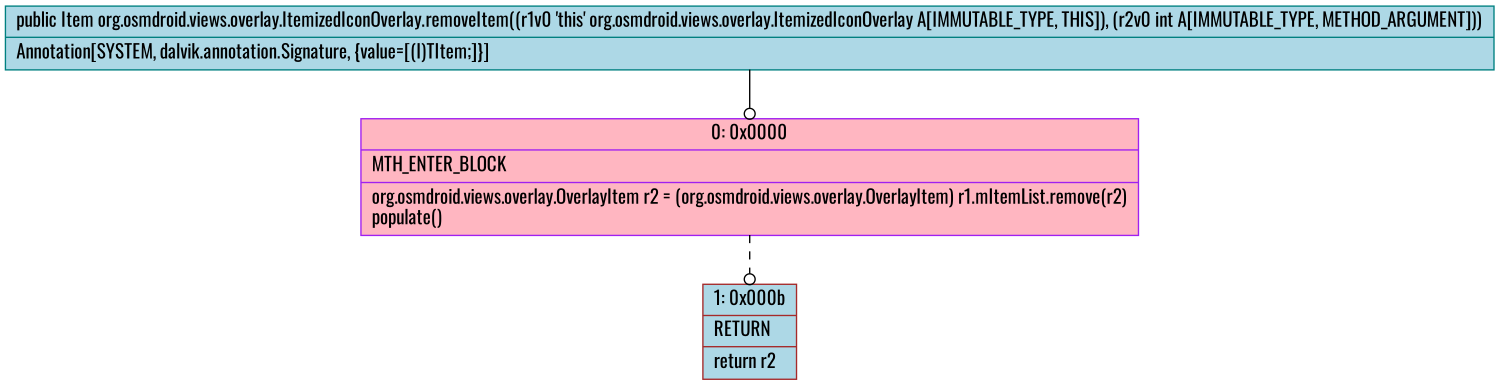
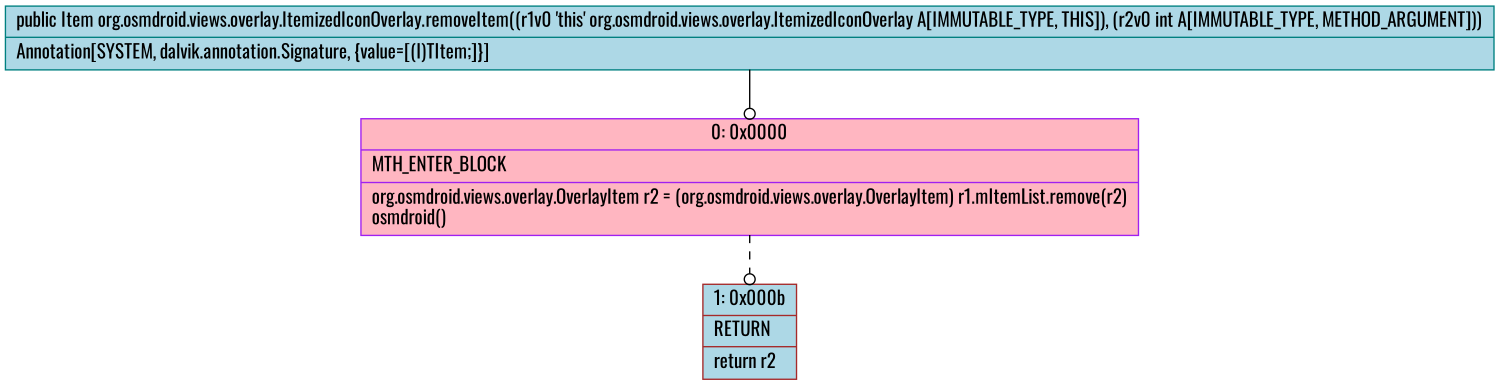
(407, 218) -> (409, 218)
